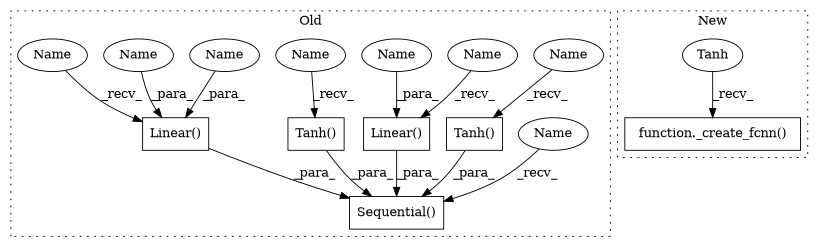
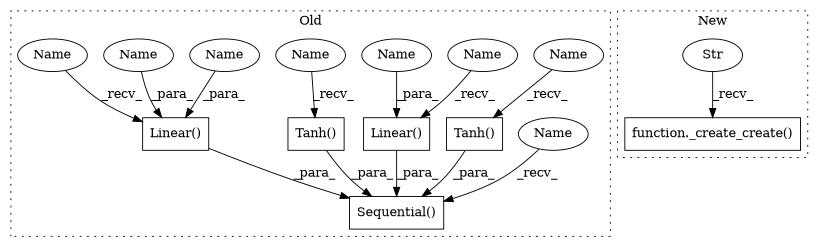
(713, 55) -> (713, 55)
(713, 134) -> (713, 134)
